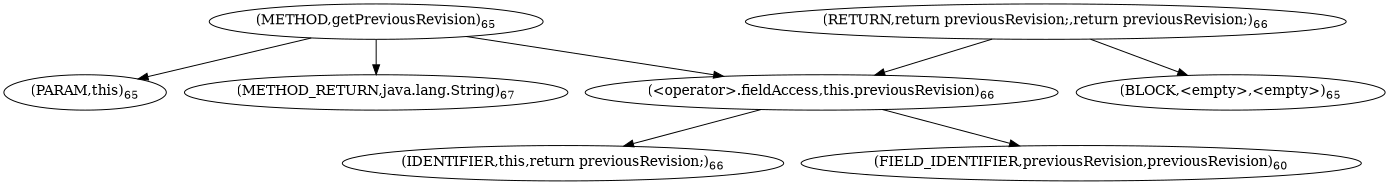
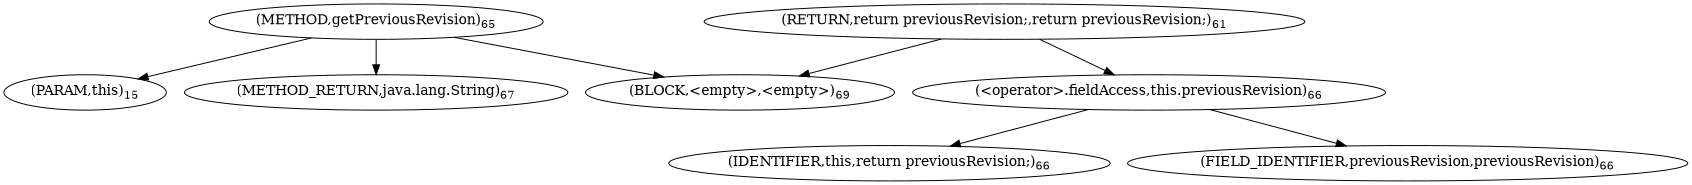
(1261, 20) -> (1220, 20)
(590, 56) -> (554, 56)
(132, 91) -> (132, 91)
(1334, 91) -> (843, 91)
(1281, 162) -> (1607, 162)
